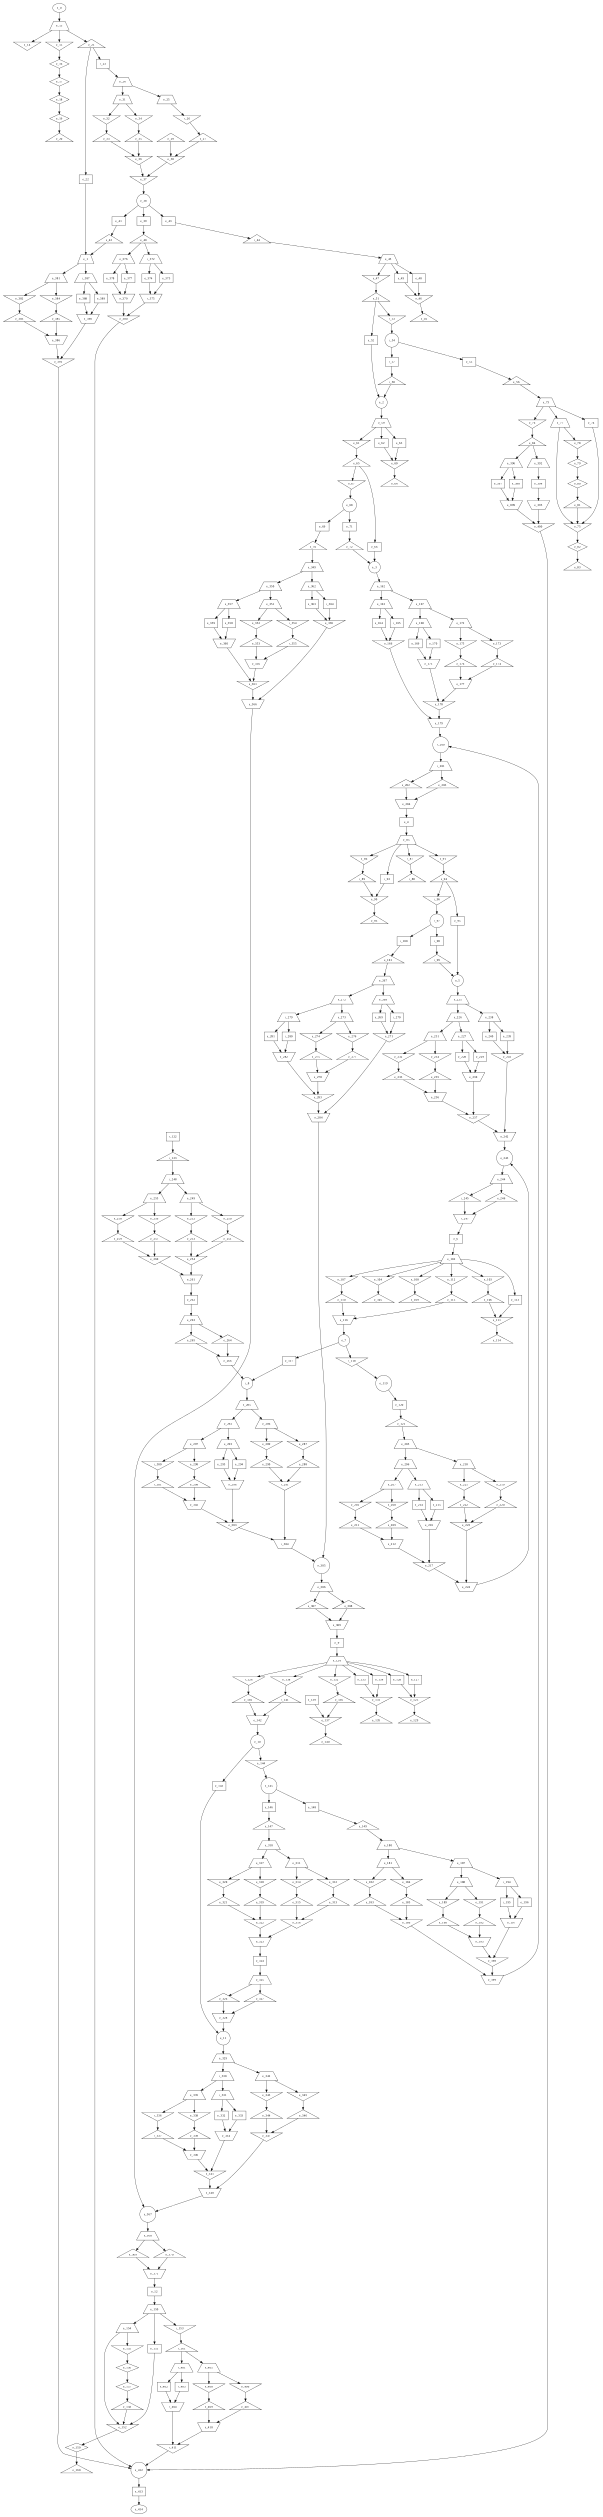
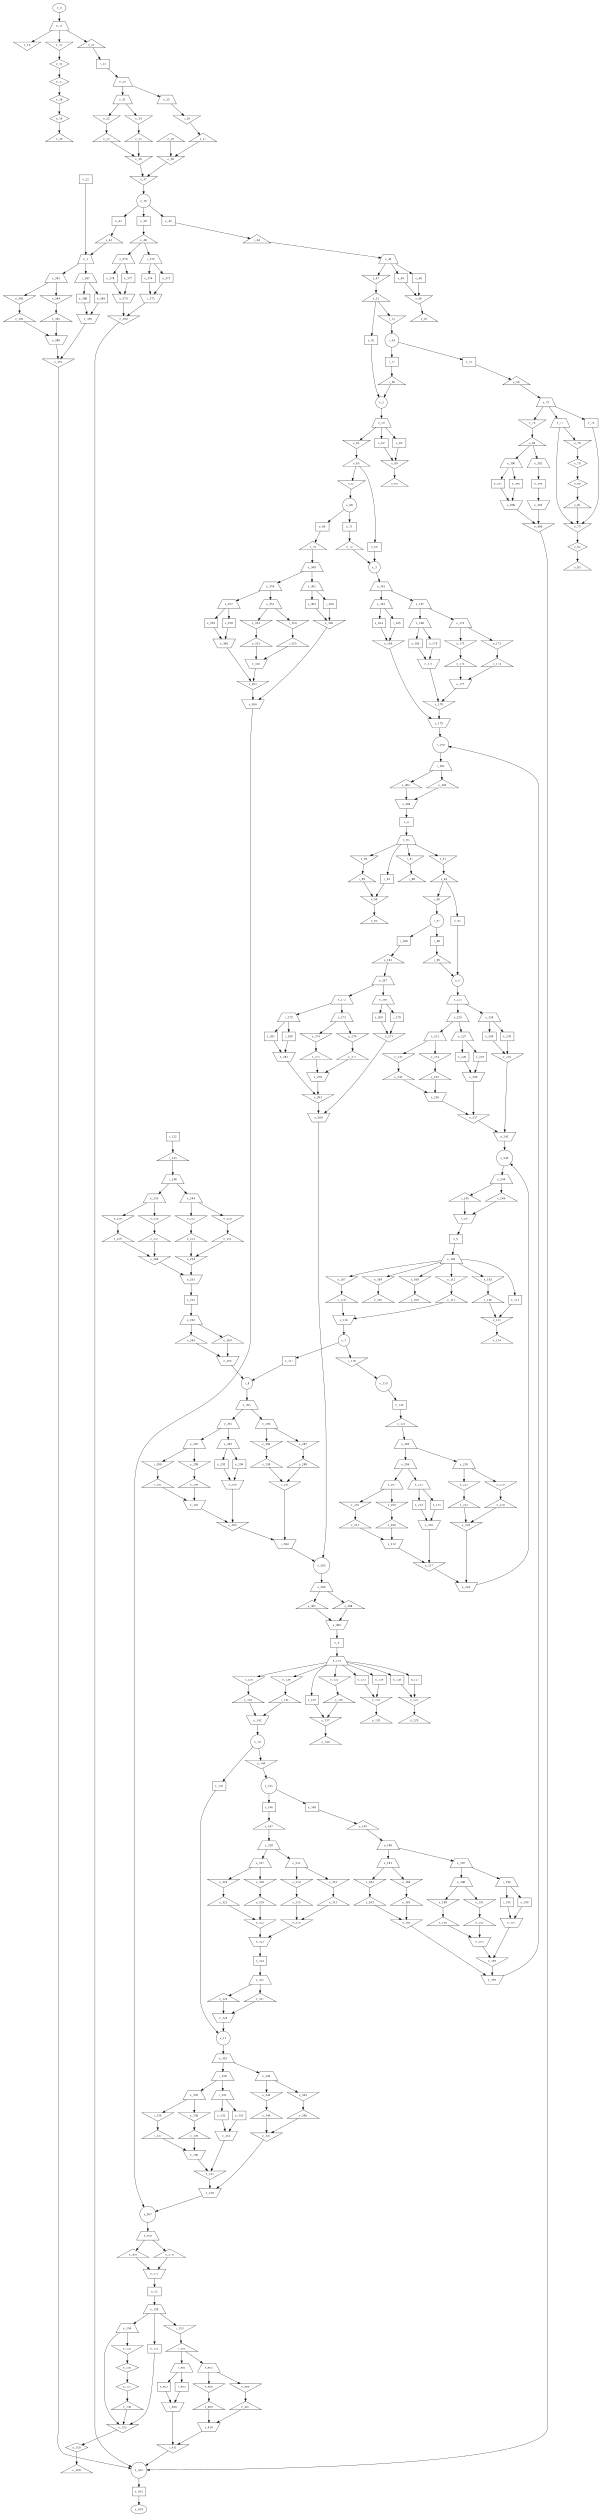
(86, 110) -> none
none -> (315, 1677)
